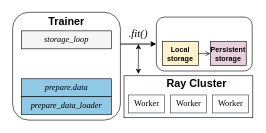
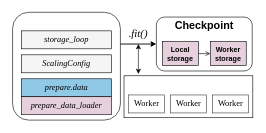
(66, 22) -> none
none -> (204, 26)
(180, 54) -> (180, 54)
(228, 54) -> (228, 54)
none -> (66, 64)
(196, 84) -> none
(66, 106) -> (66, 106)
